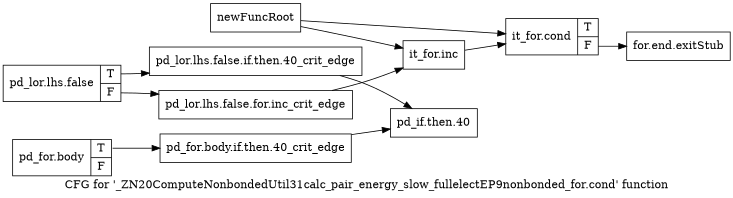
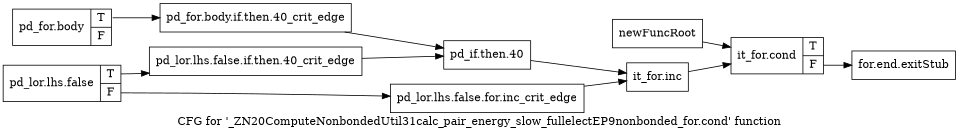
(348, 36) -> (575, 66)
